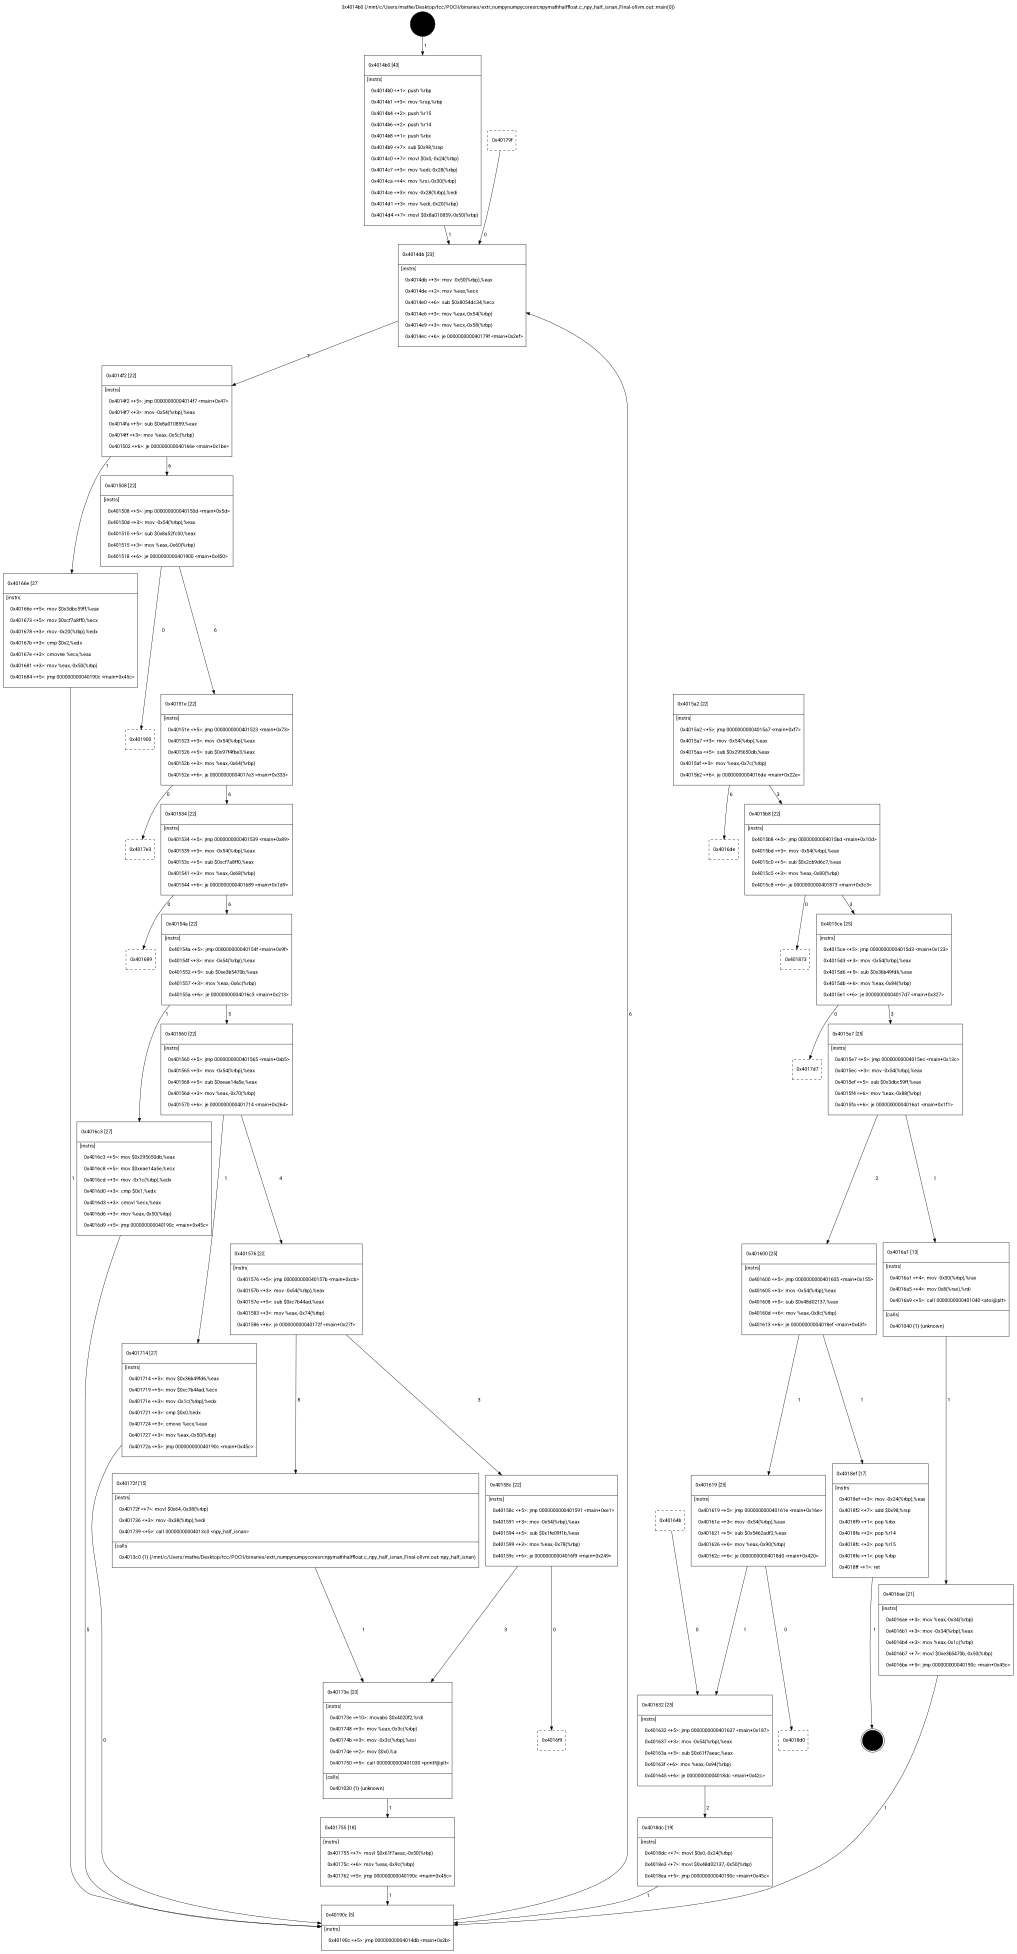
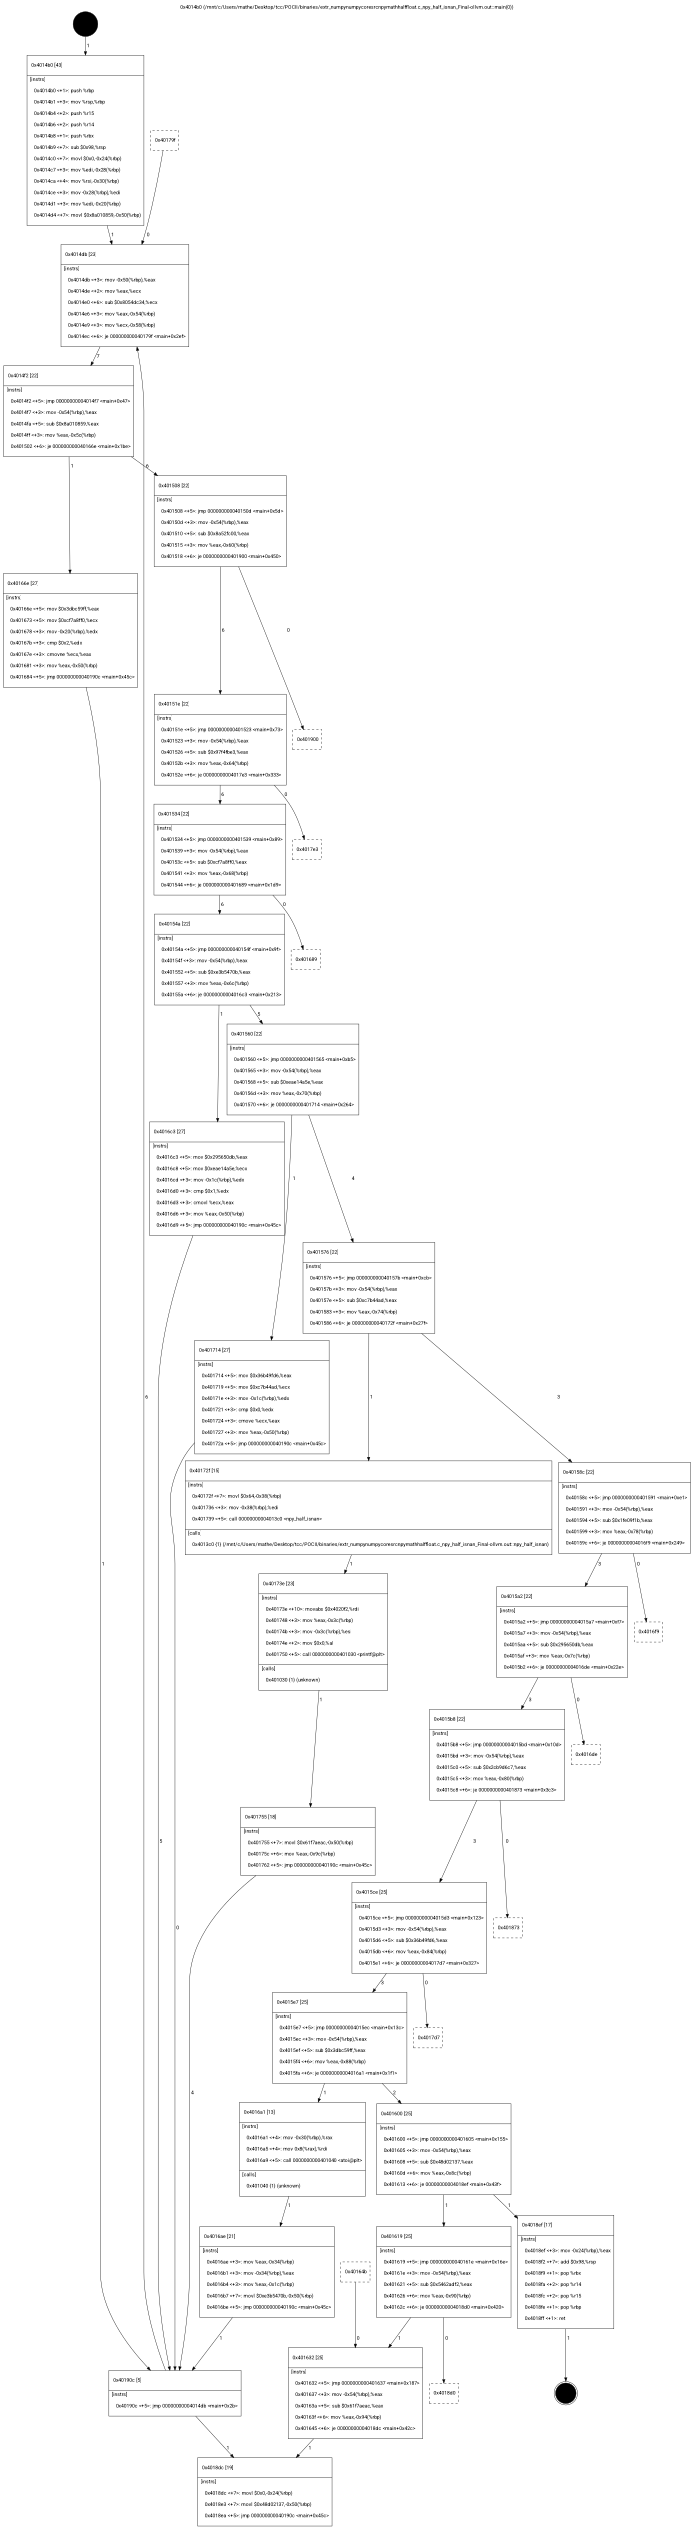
(731, 795) -> (578, 1700)
(298, 1400) -> (371, 1397)
(475, 1623) -> (594, 1568)
(707, 1808) -> (309, 2448)
(390, 1896) -> (192, 2093)
(560, 1912) -> (213, 2436)
